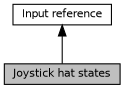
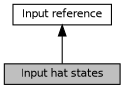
(62, 74) -> (62, 74)
